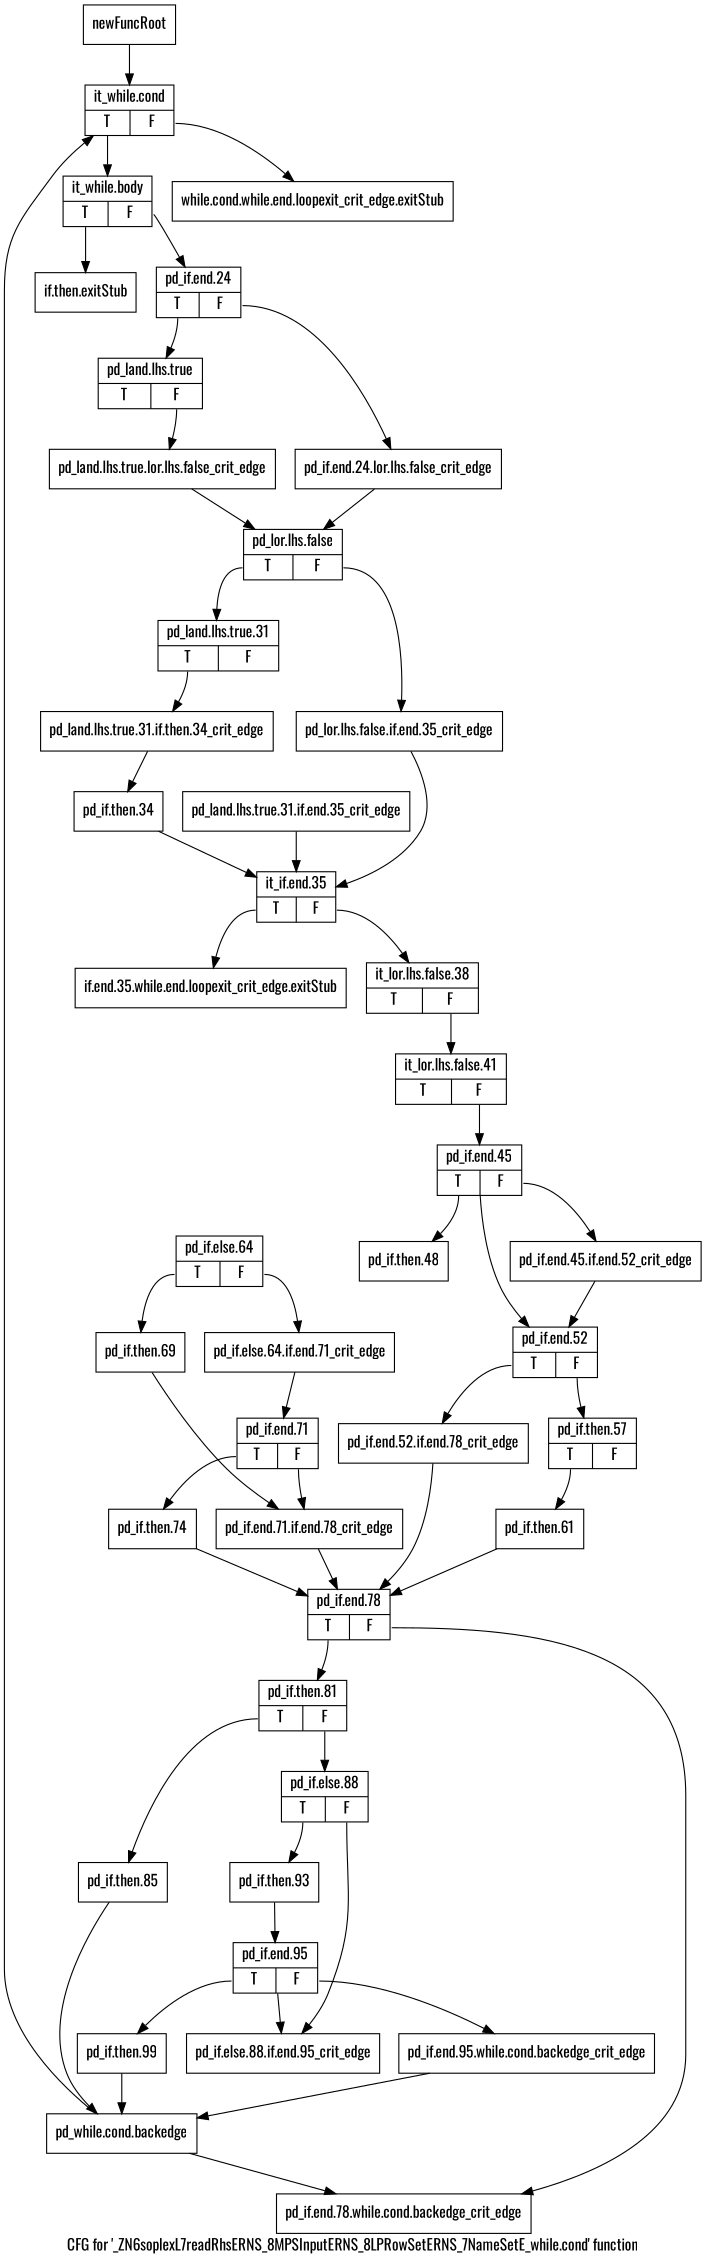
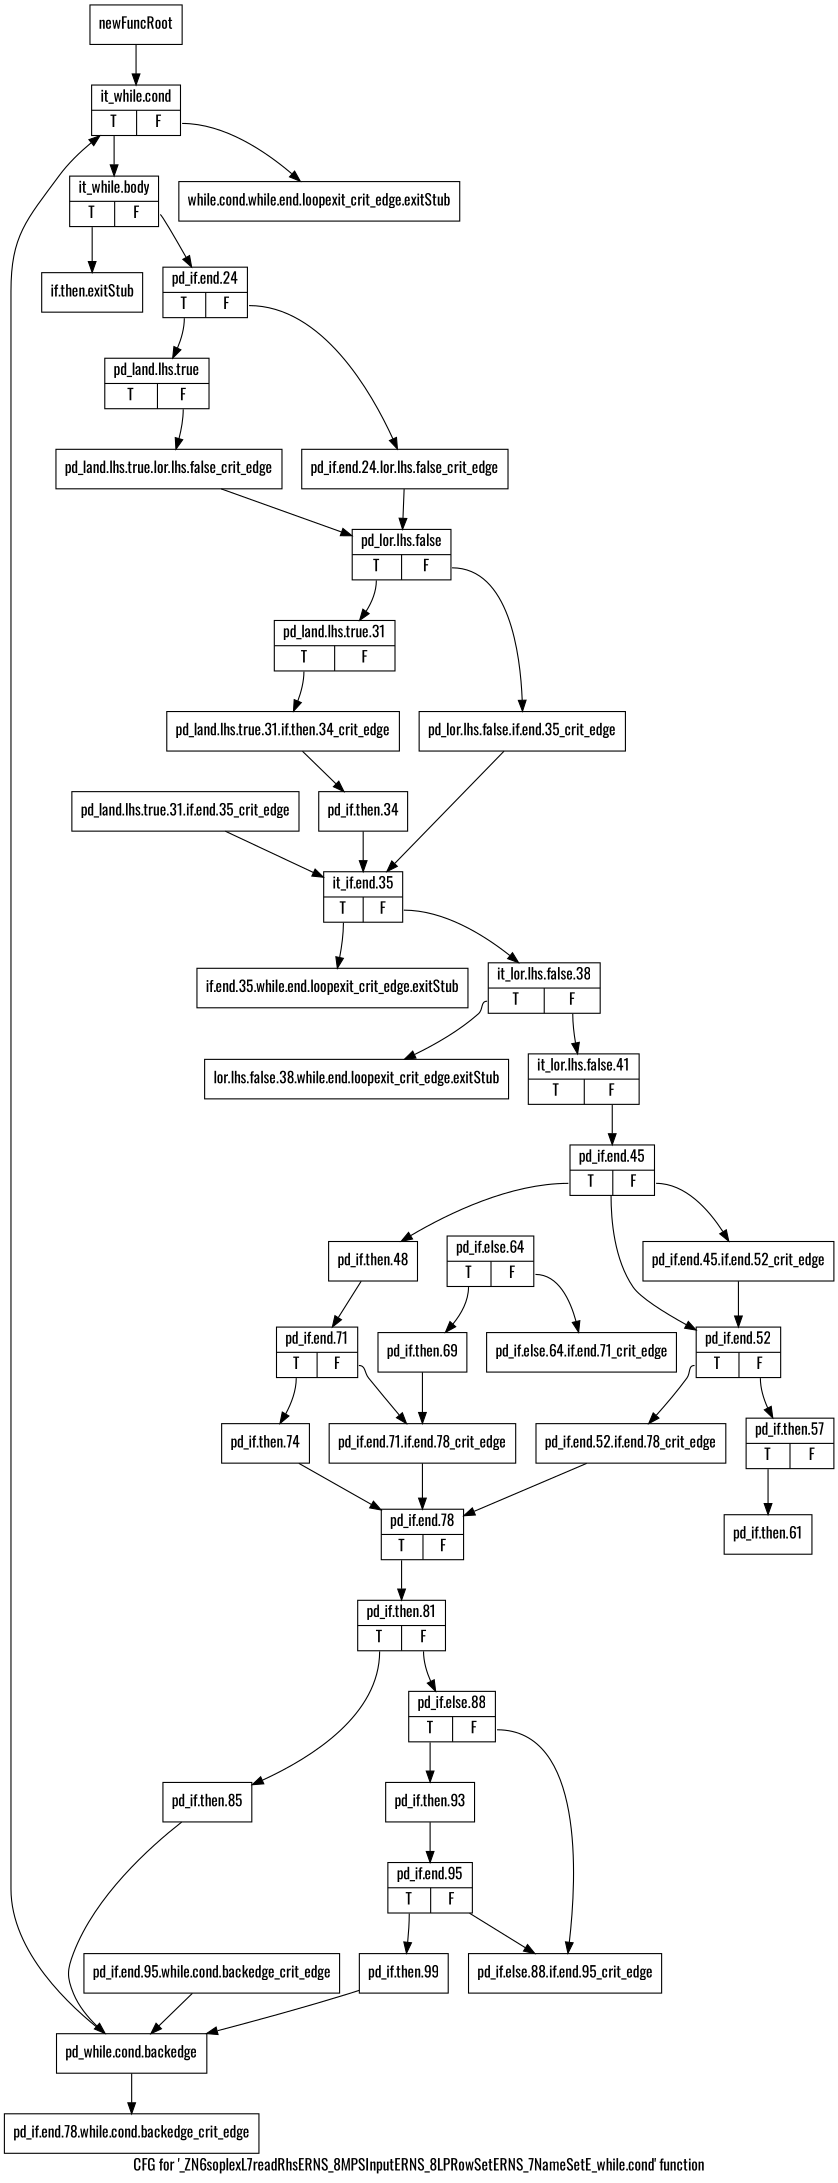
none -> (357, 1079)
(291, 1390) -> (350, 1299)
(449, 1570) -> none
(686, 1843) -> none
(404, 1996) -> none
